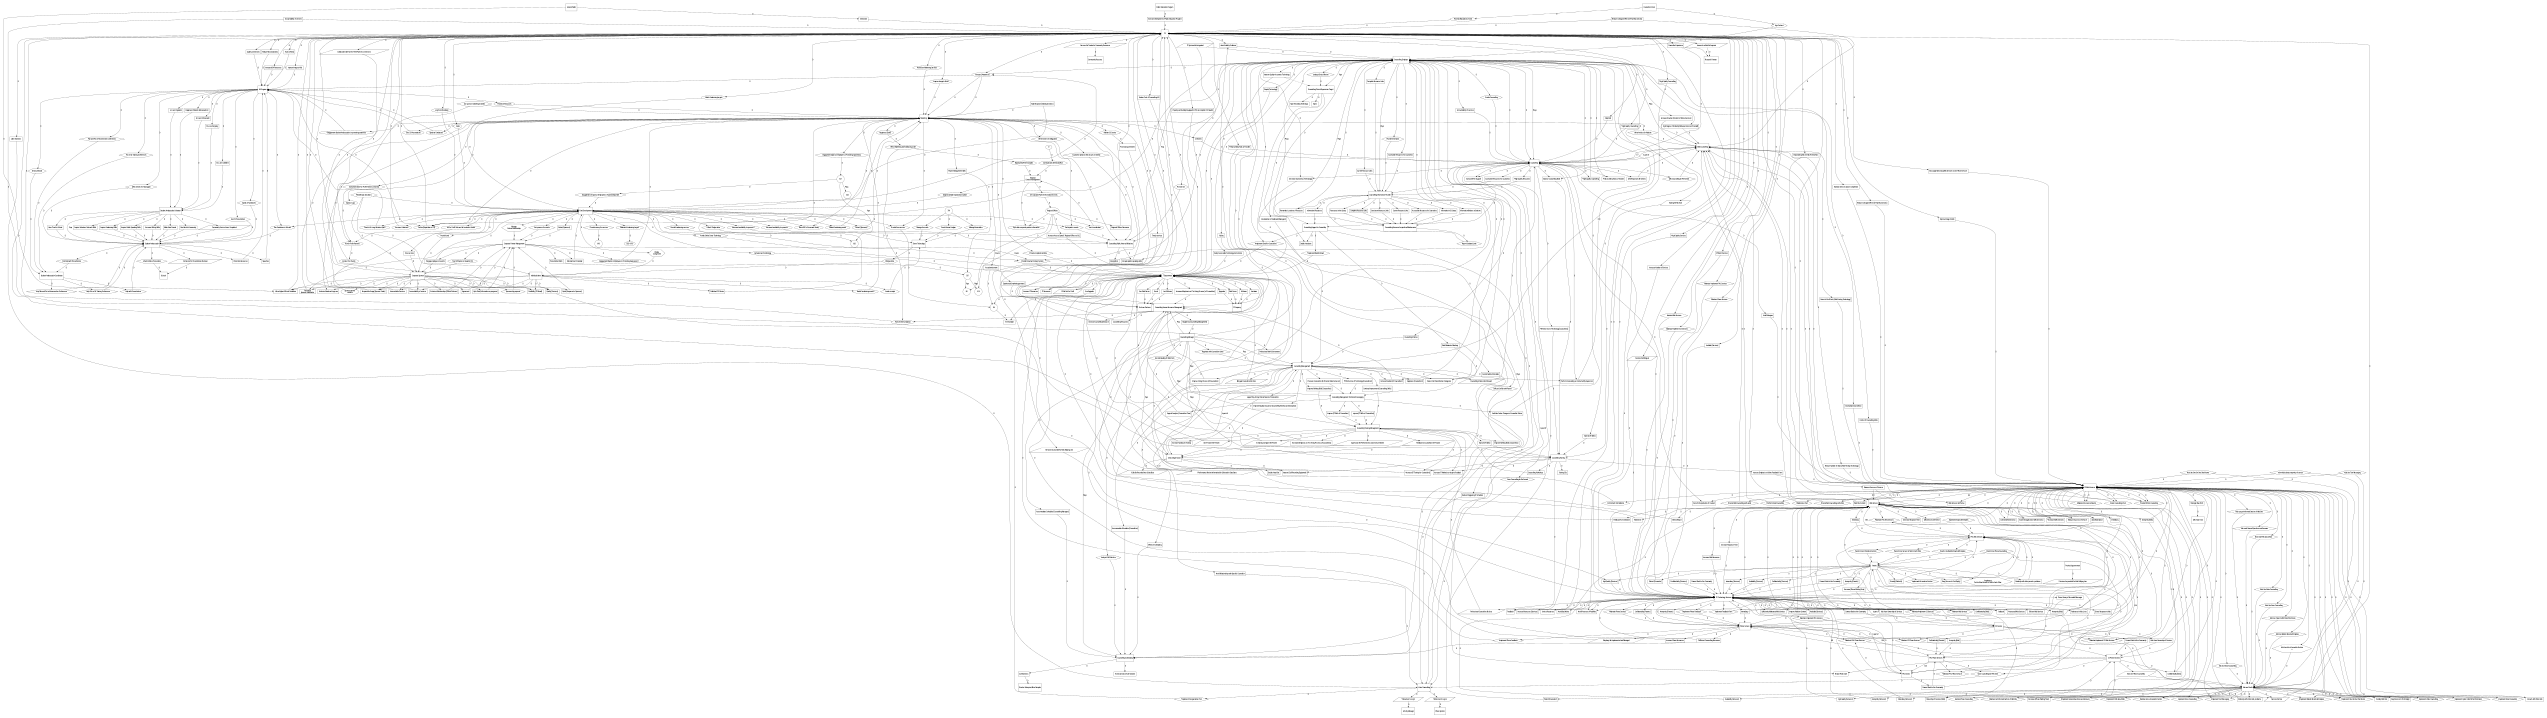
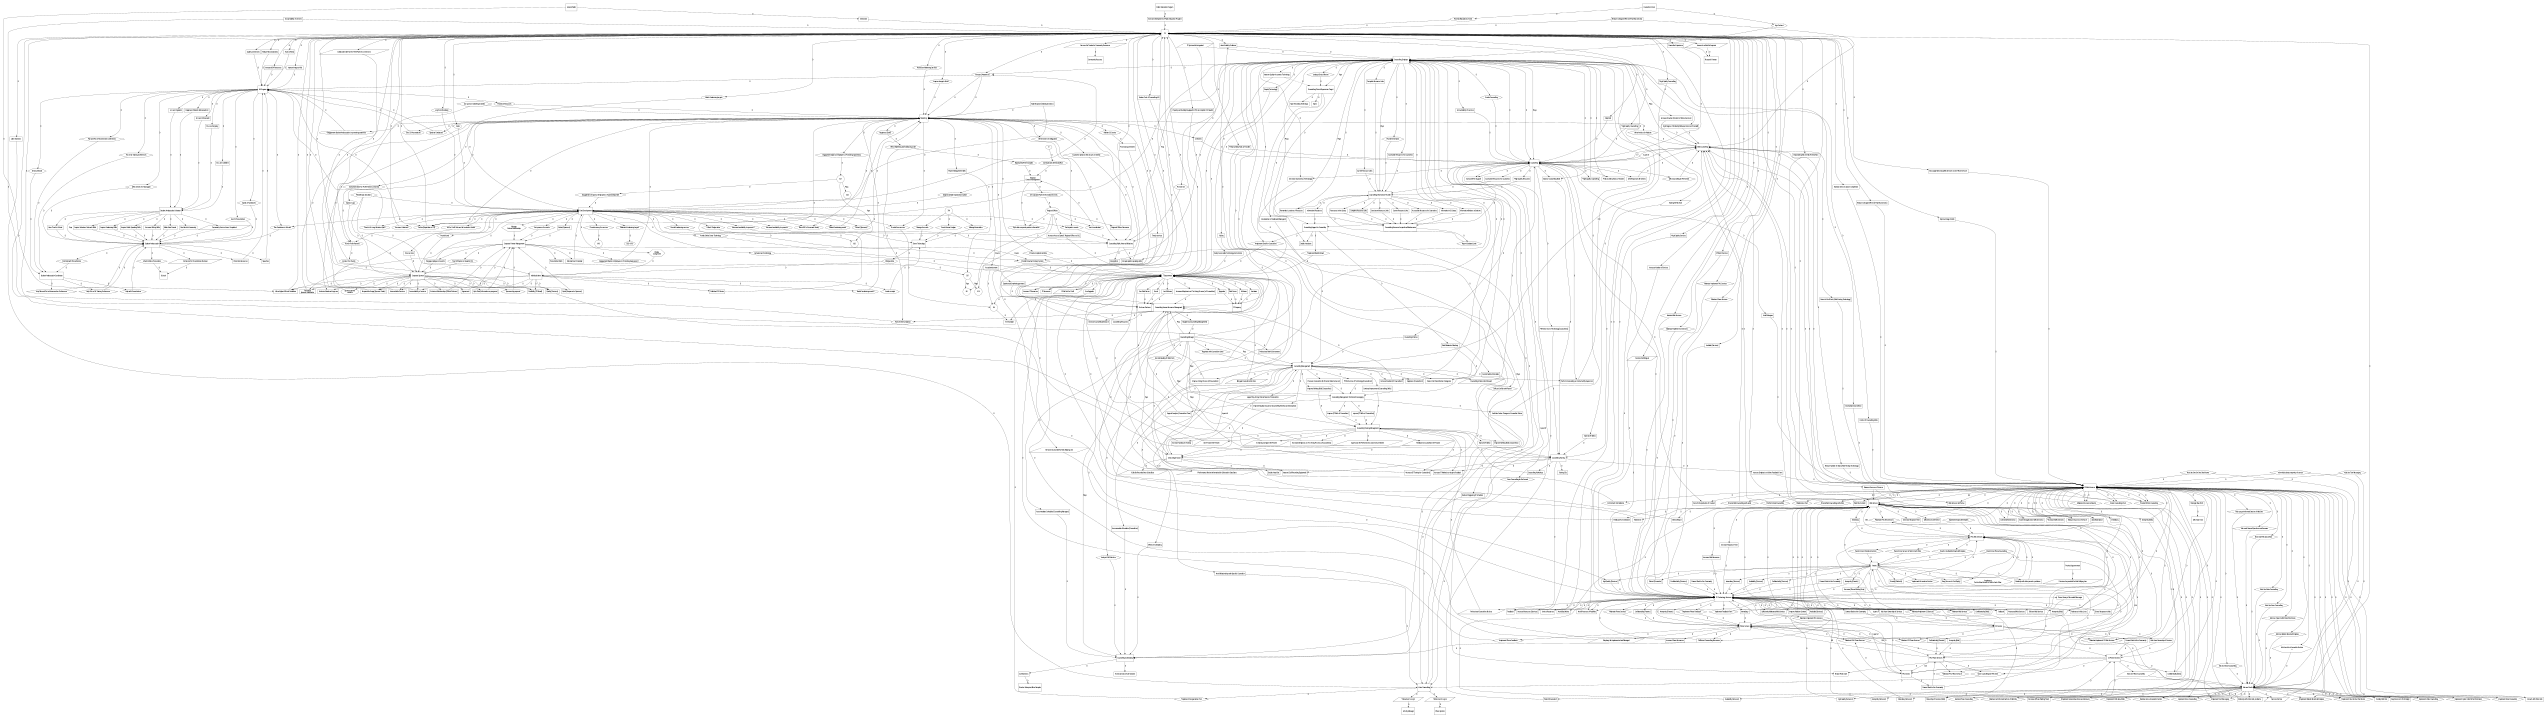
none -> (367, 252)
none -> (1808, 607)
